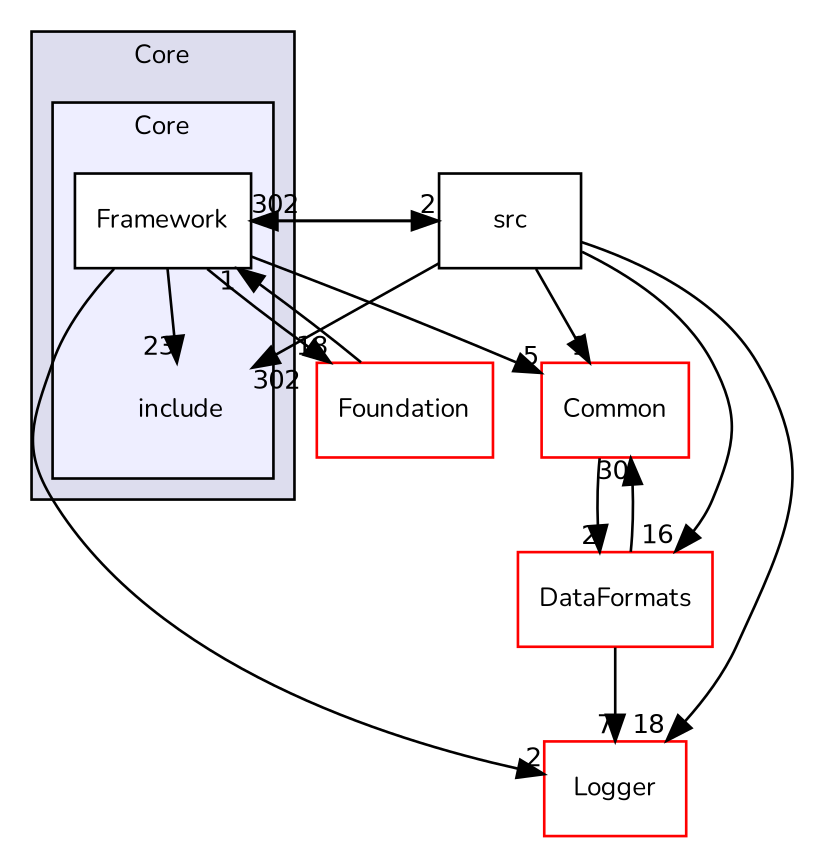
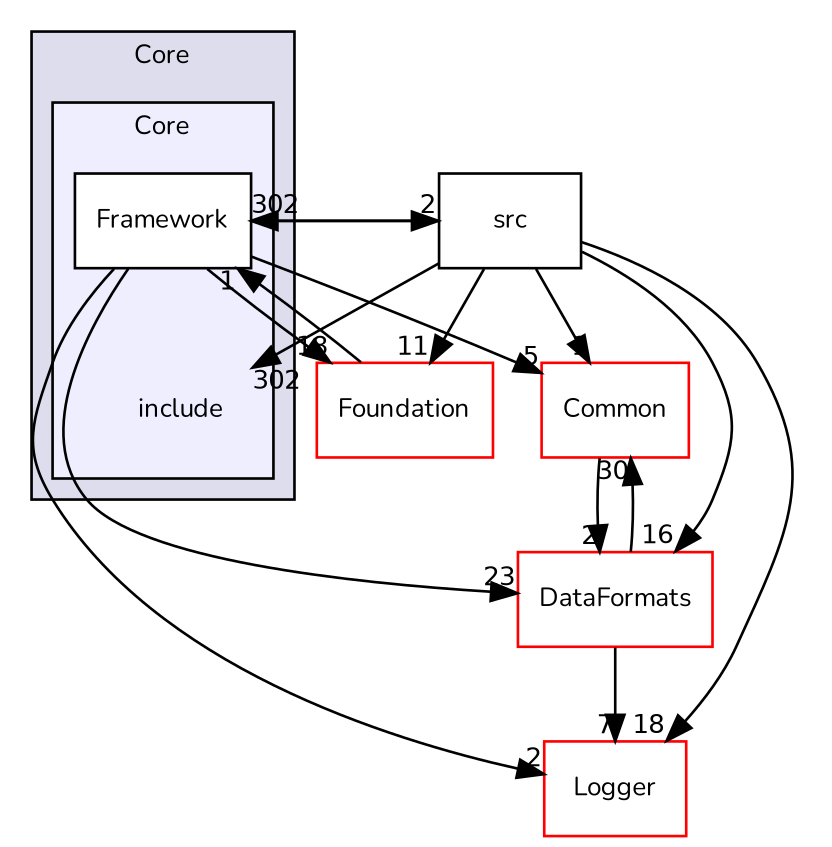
(171, 303) -> (160, 541)
none -> (464, 304)
